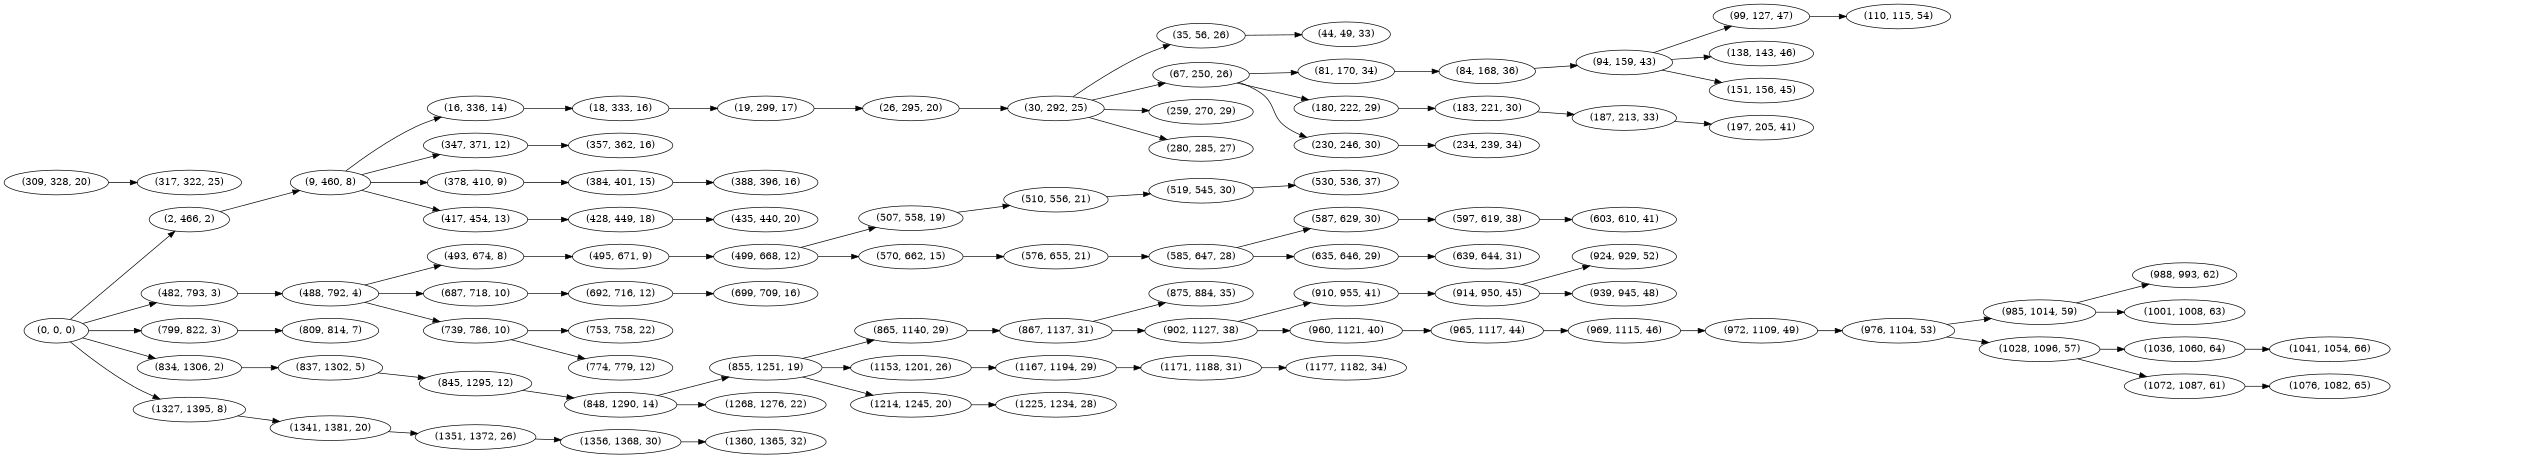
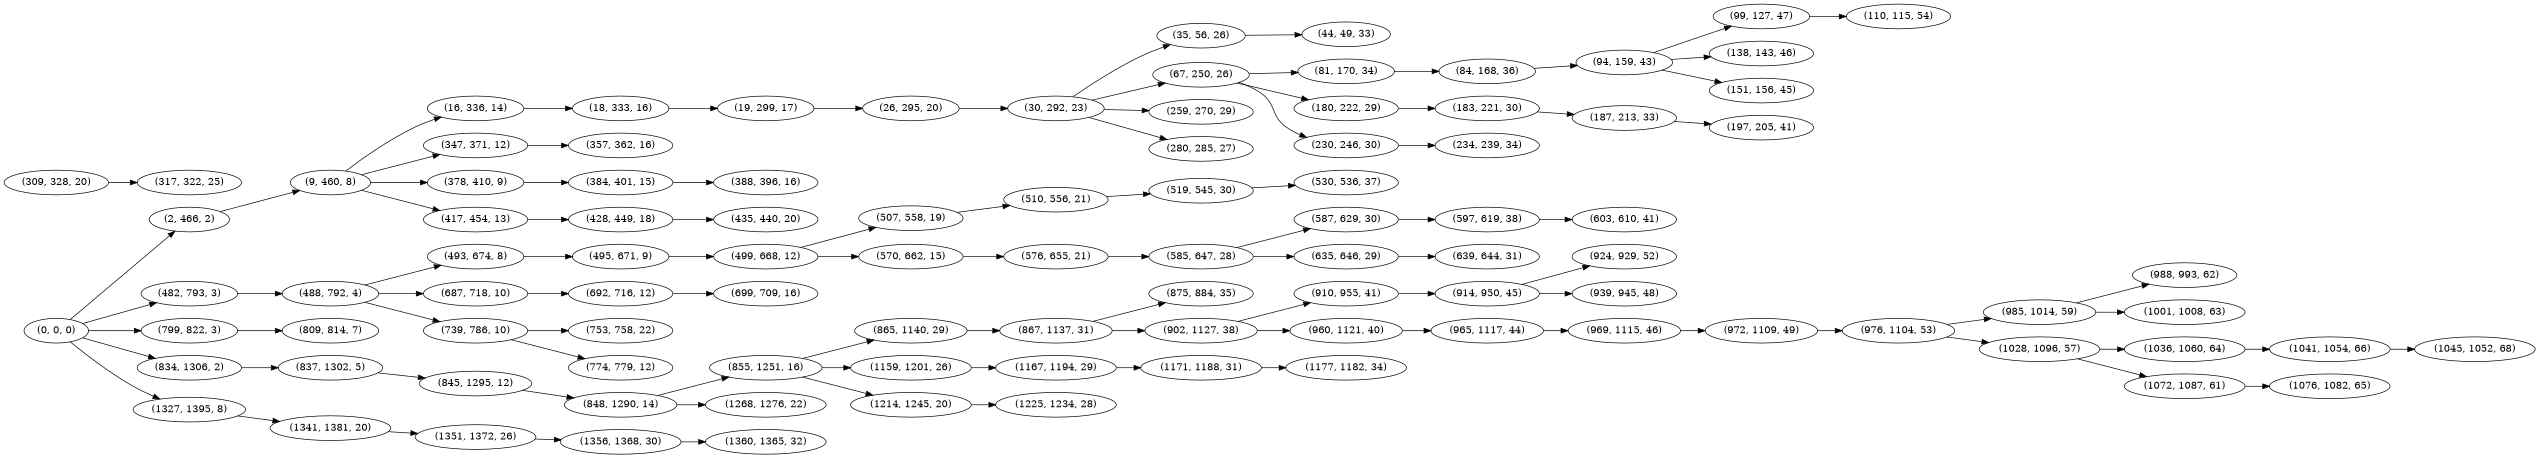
(1056, 108) -> (1056, 108)
none -> (2475, 349)
(766, 368) -> (766, 368)
(911, 368) -> (911, 368)
